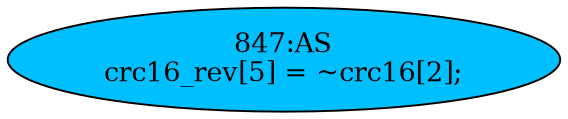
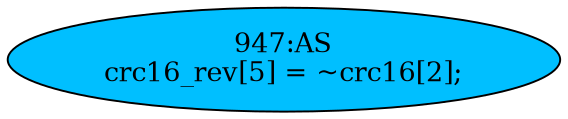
(284, 60) -> (284, 60)
